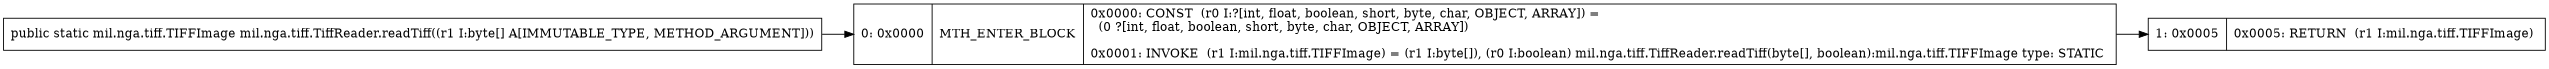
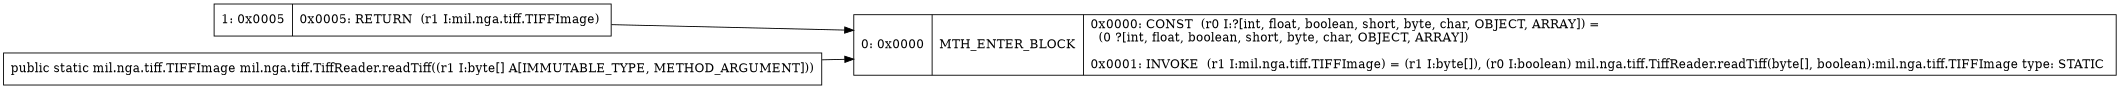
(2128, 34) -> (728, 27)
